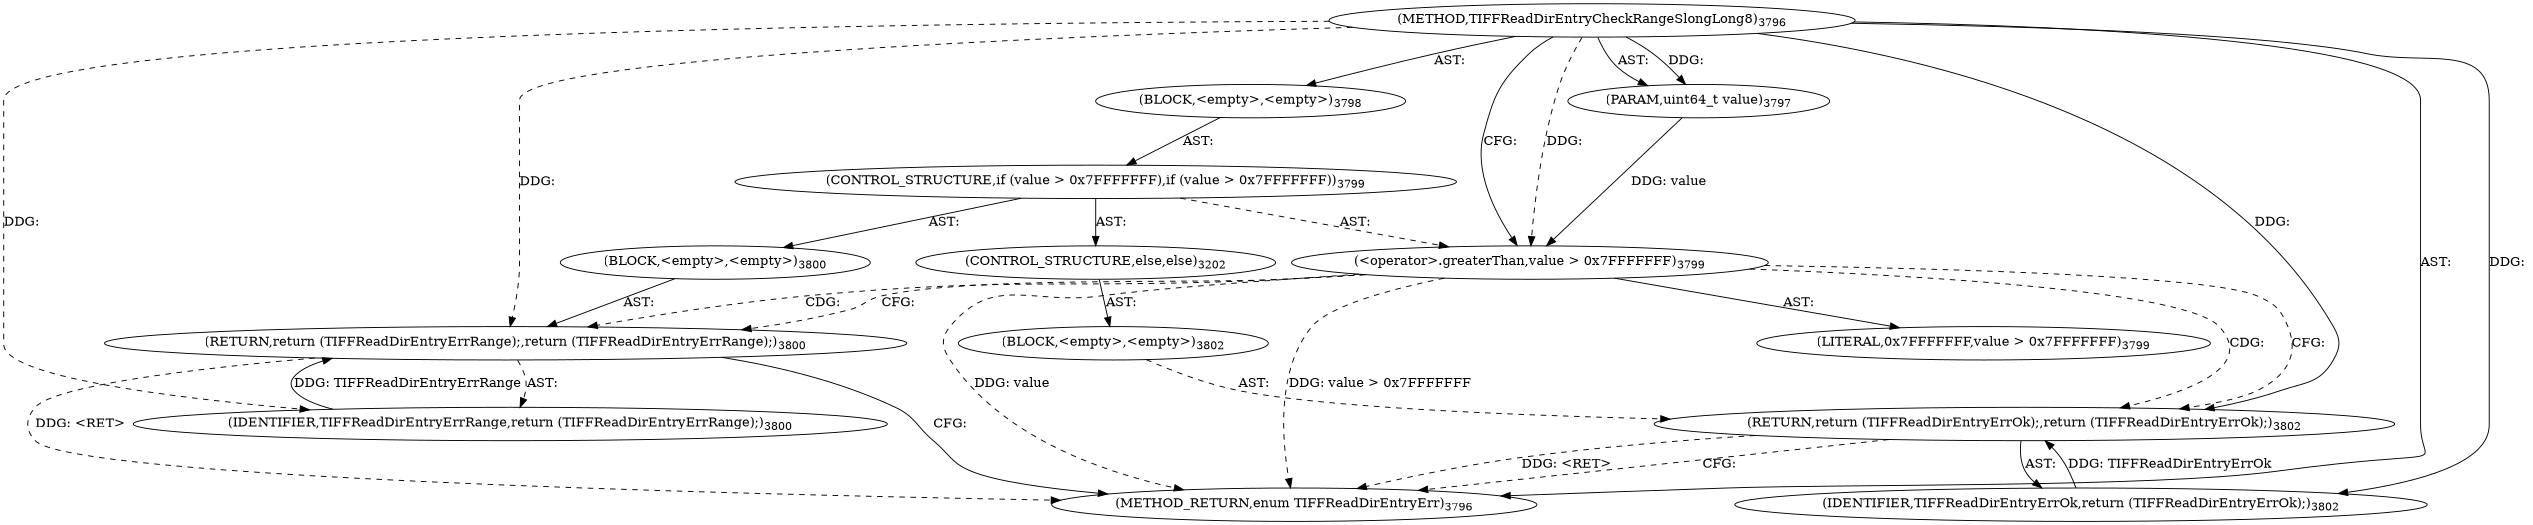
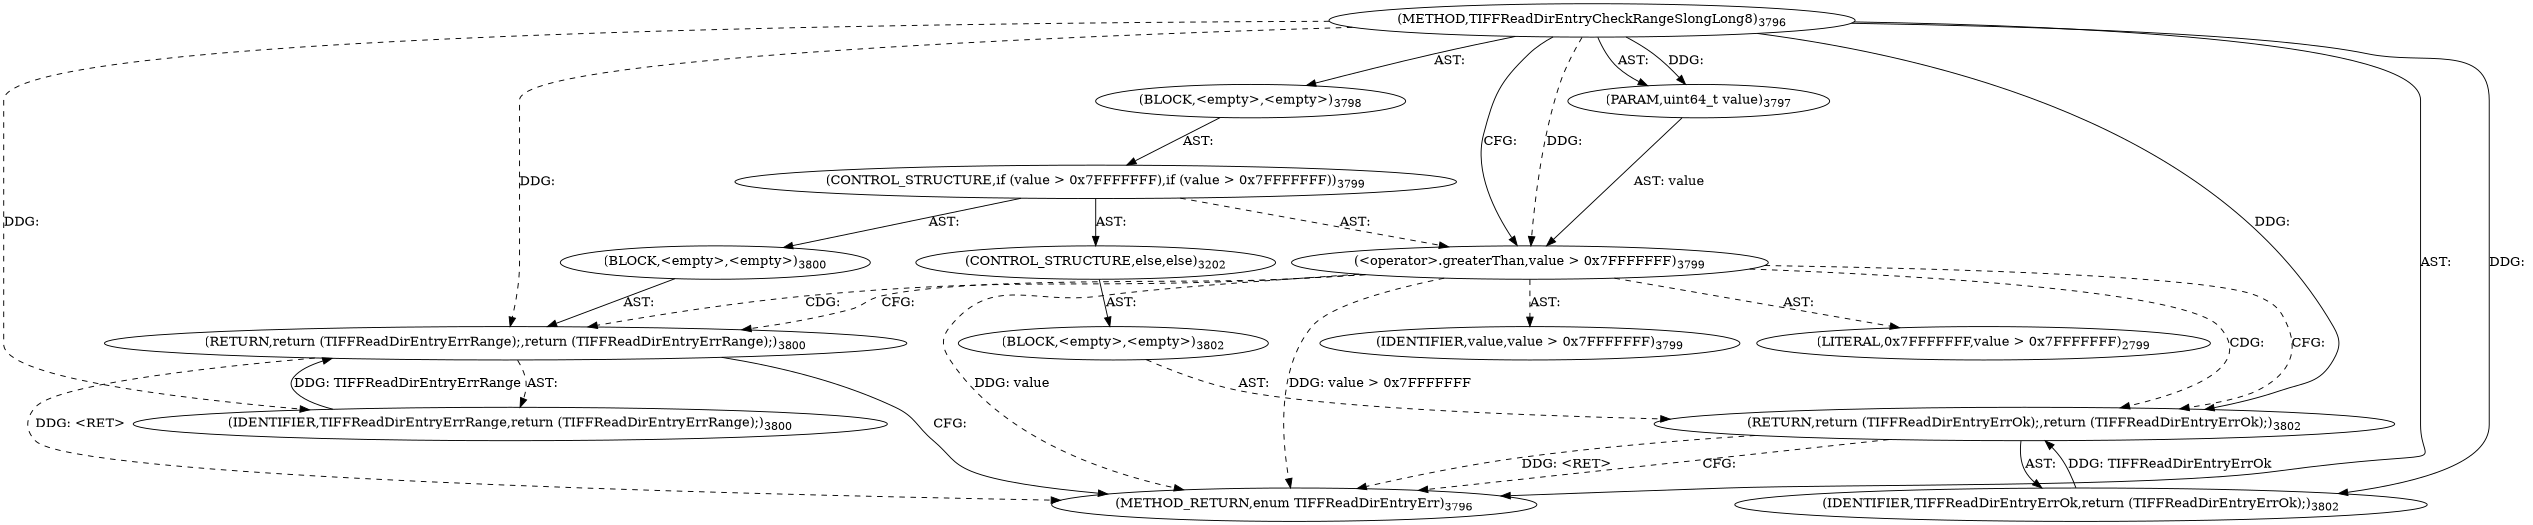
(1669, 182) -> (1669, 182)
(1752, 302) -> (1752, 302)
(2136, 342) -> (2136, 342)
none -> (1530, 343)
